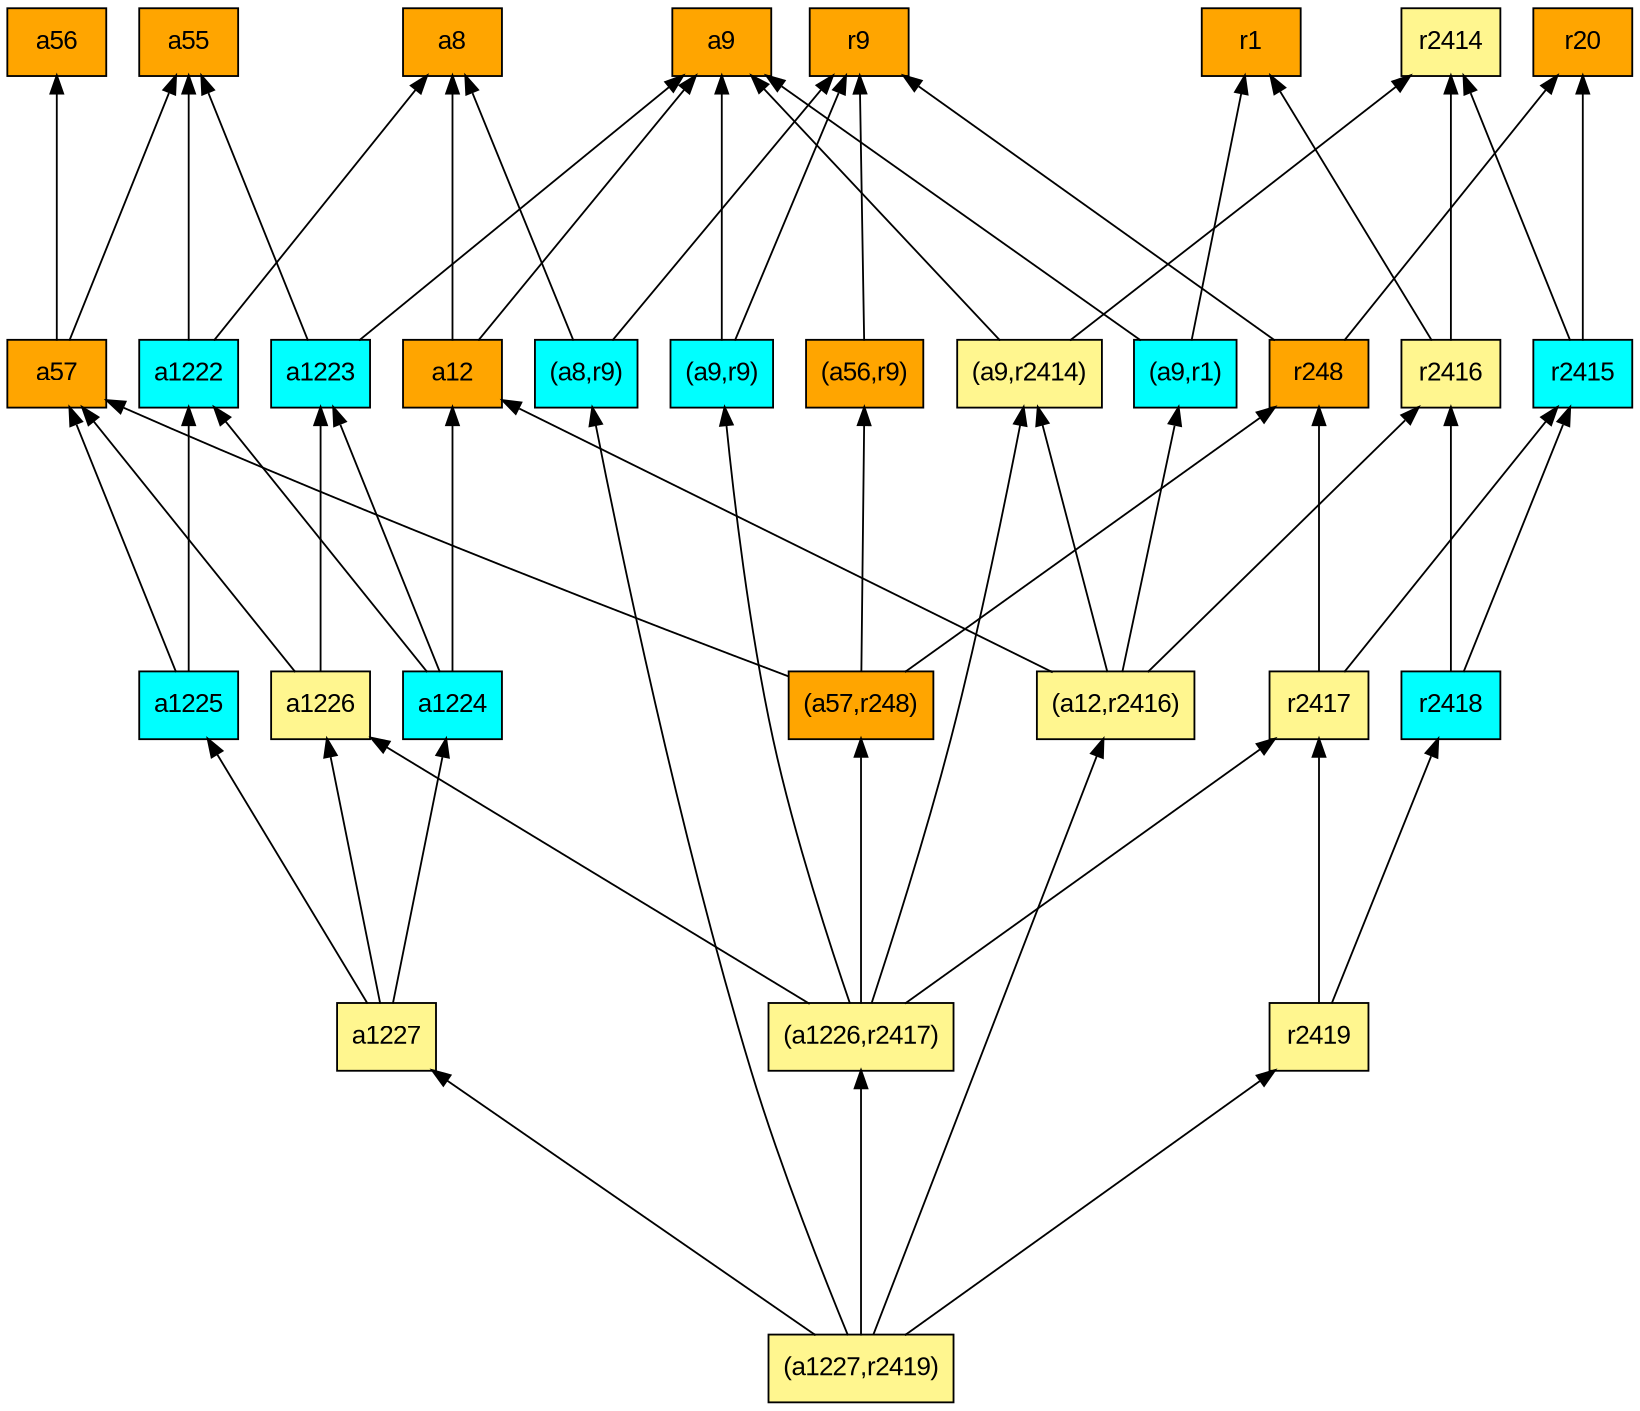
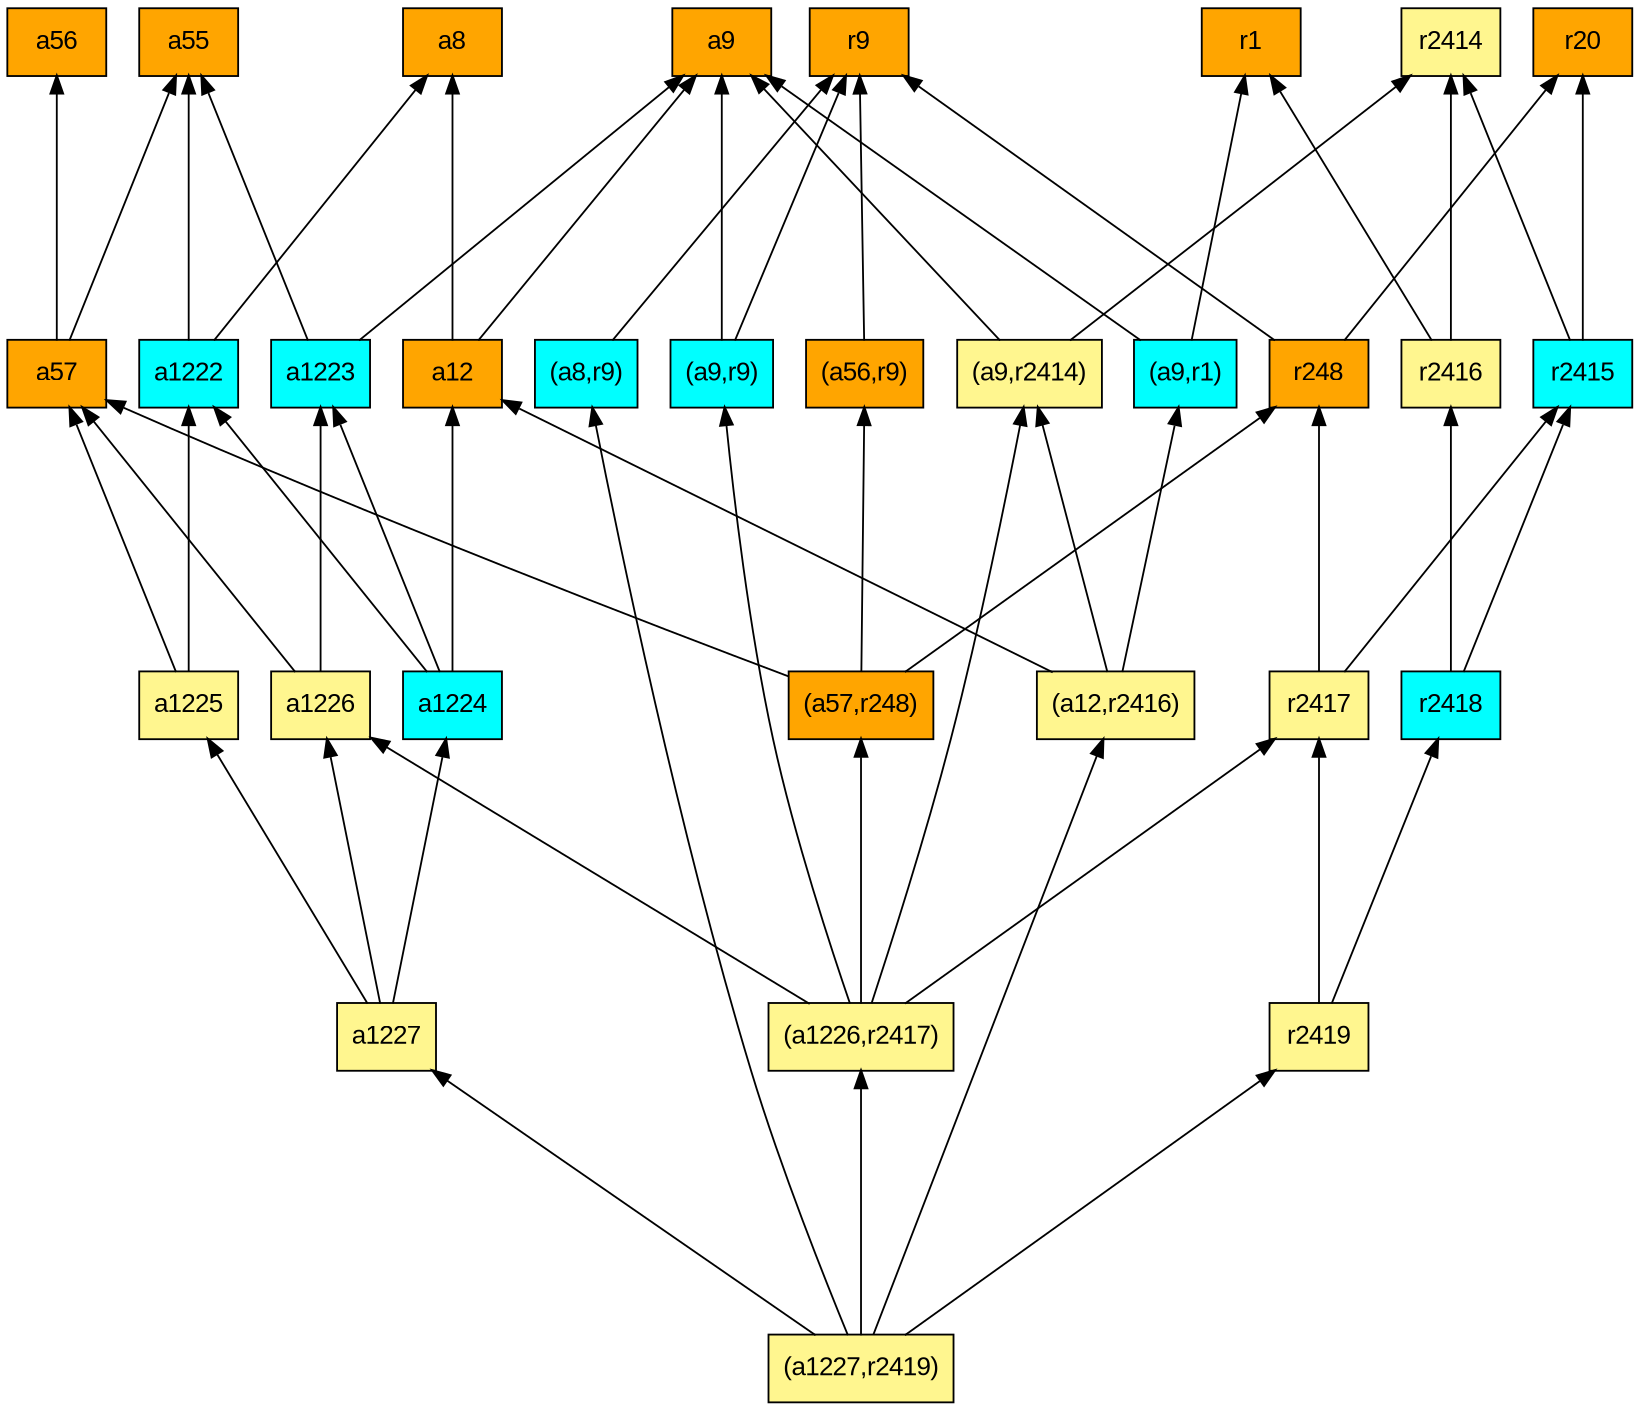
(525, 223) -> none
(1276, 546) -> none
(189, 705) -> (189, 705)
